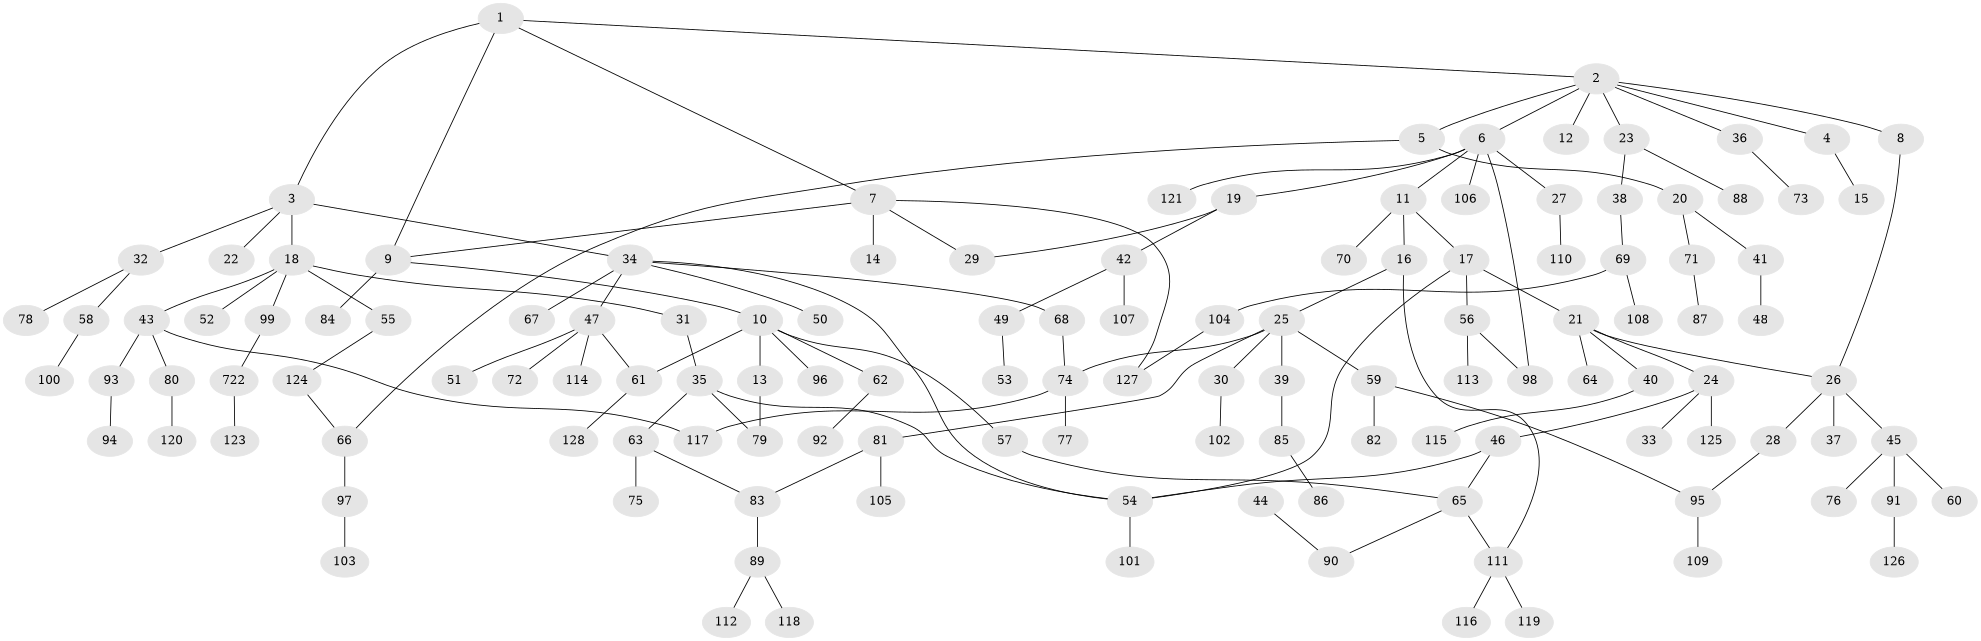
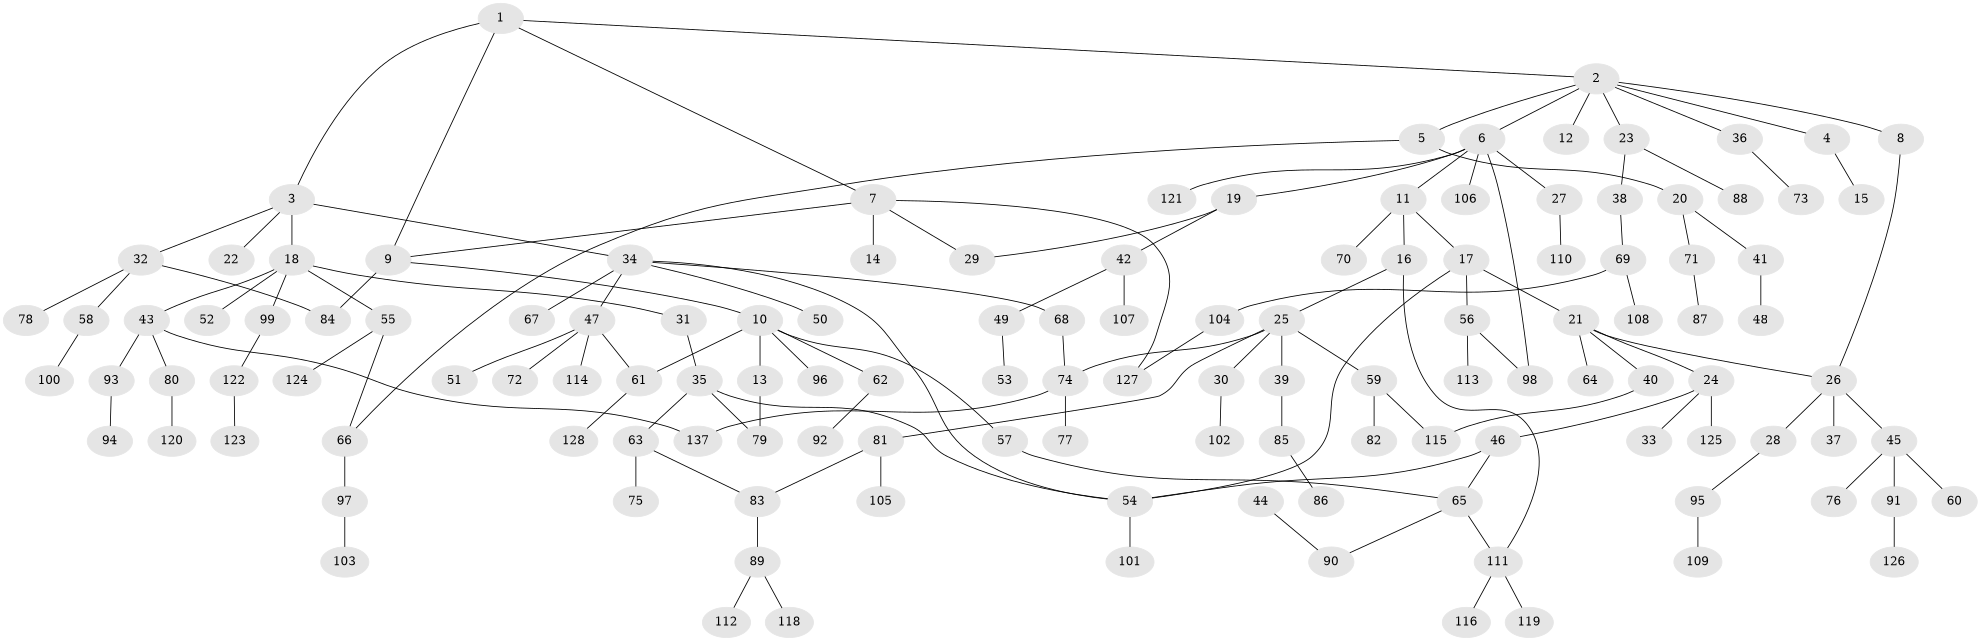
none -> (226, 282)
(234, 381) -> (234, 381)
(321, 411) -> (366, 383)
(1555, 436) -> (1405, 411)
(698, 441) -> (698, 441)
